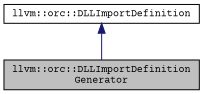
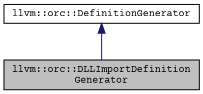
(102, 14) -> (102, 14)
